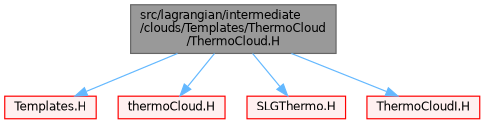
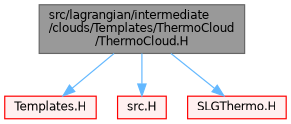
(172, 107) -> (142, 107)
(423, 107) -> none
